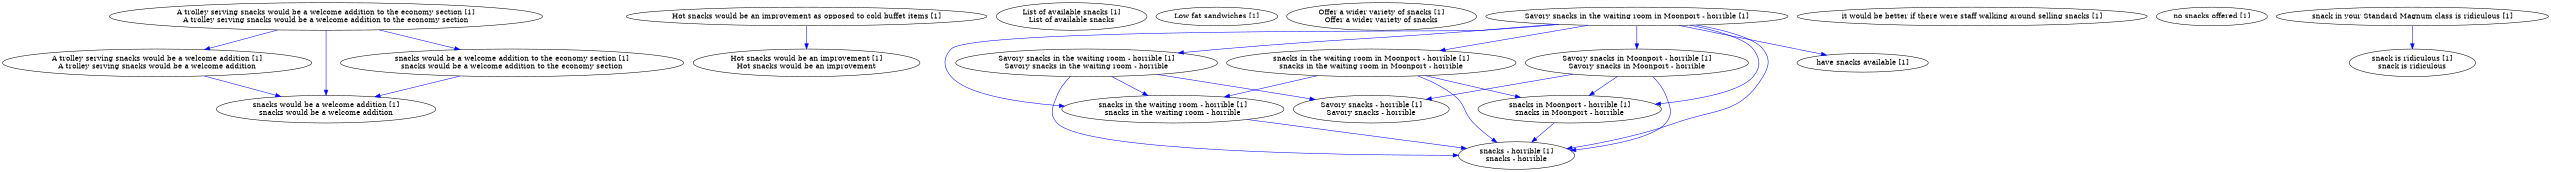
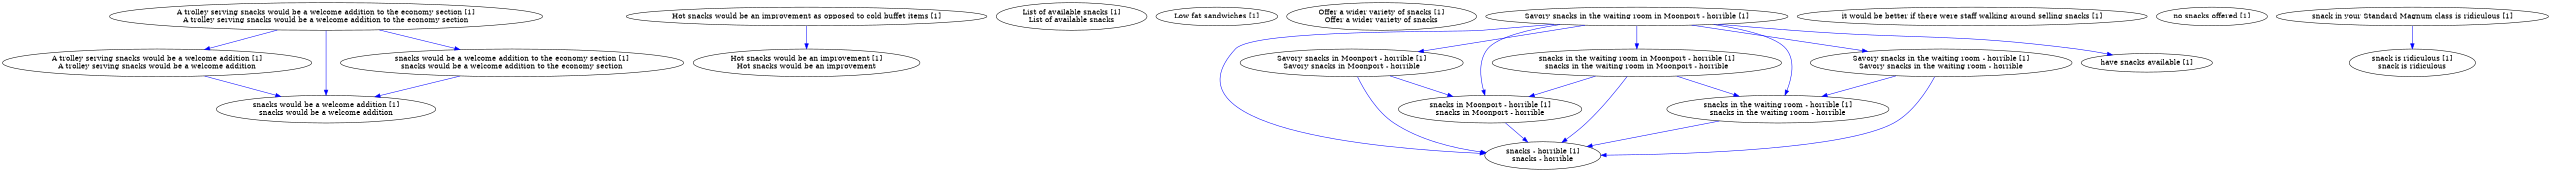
(1371, 109) -> none
